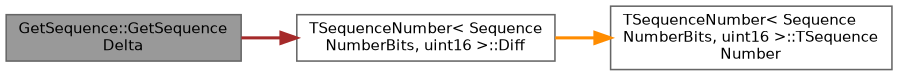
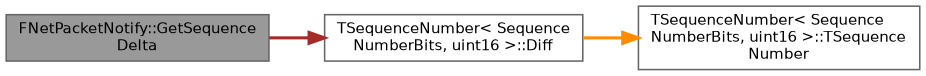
(124, 38) -> (138, 38)
